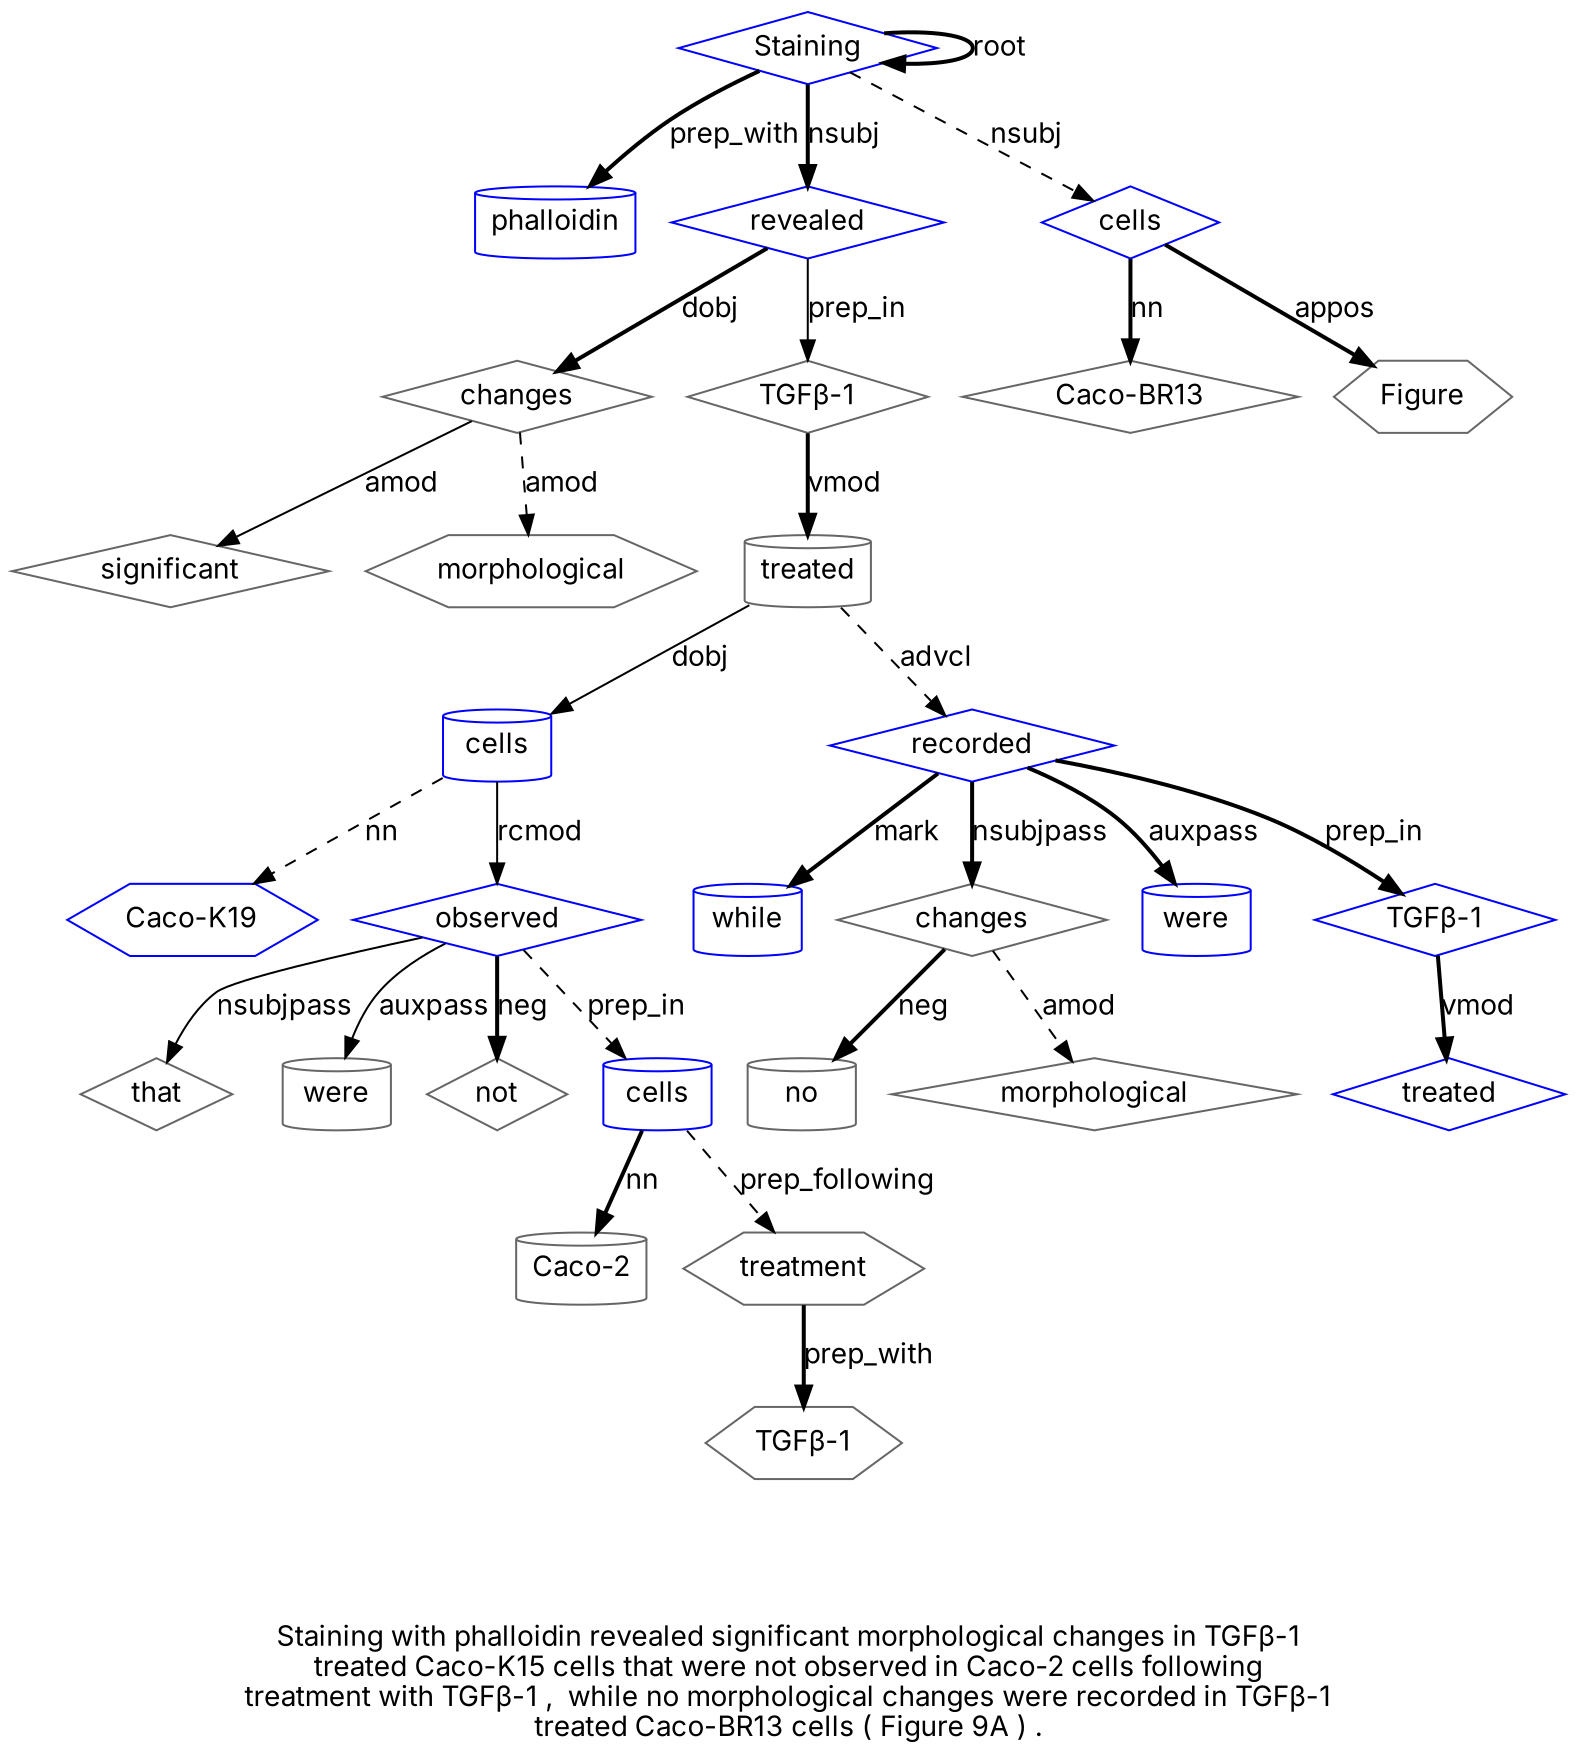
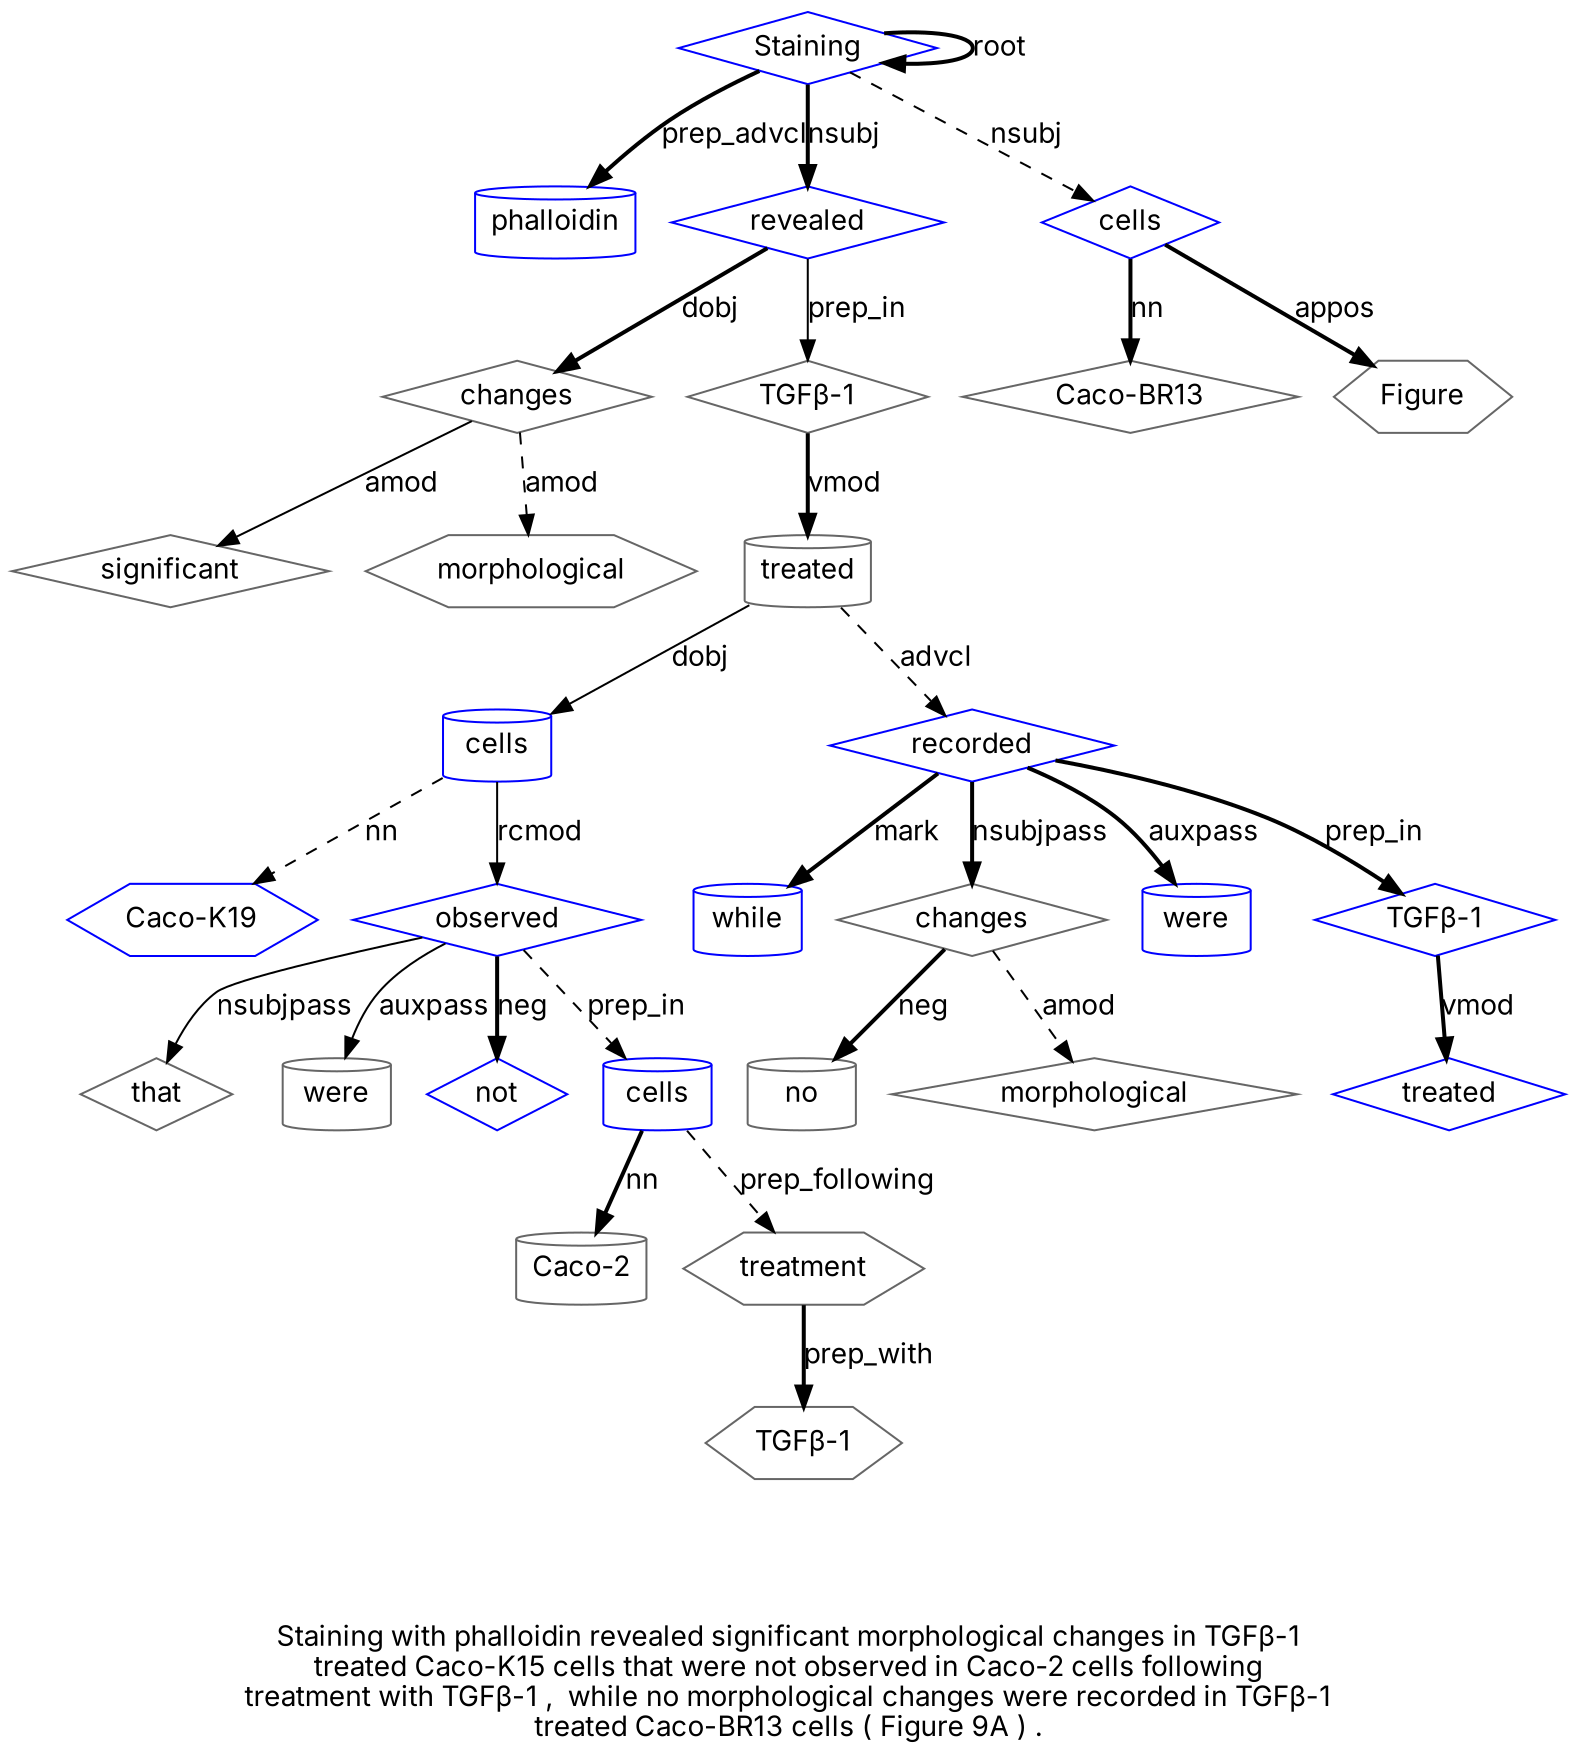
(735, 135) -> (735, 135)
(497, 1094) -> (497, 1094)
